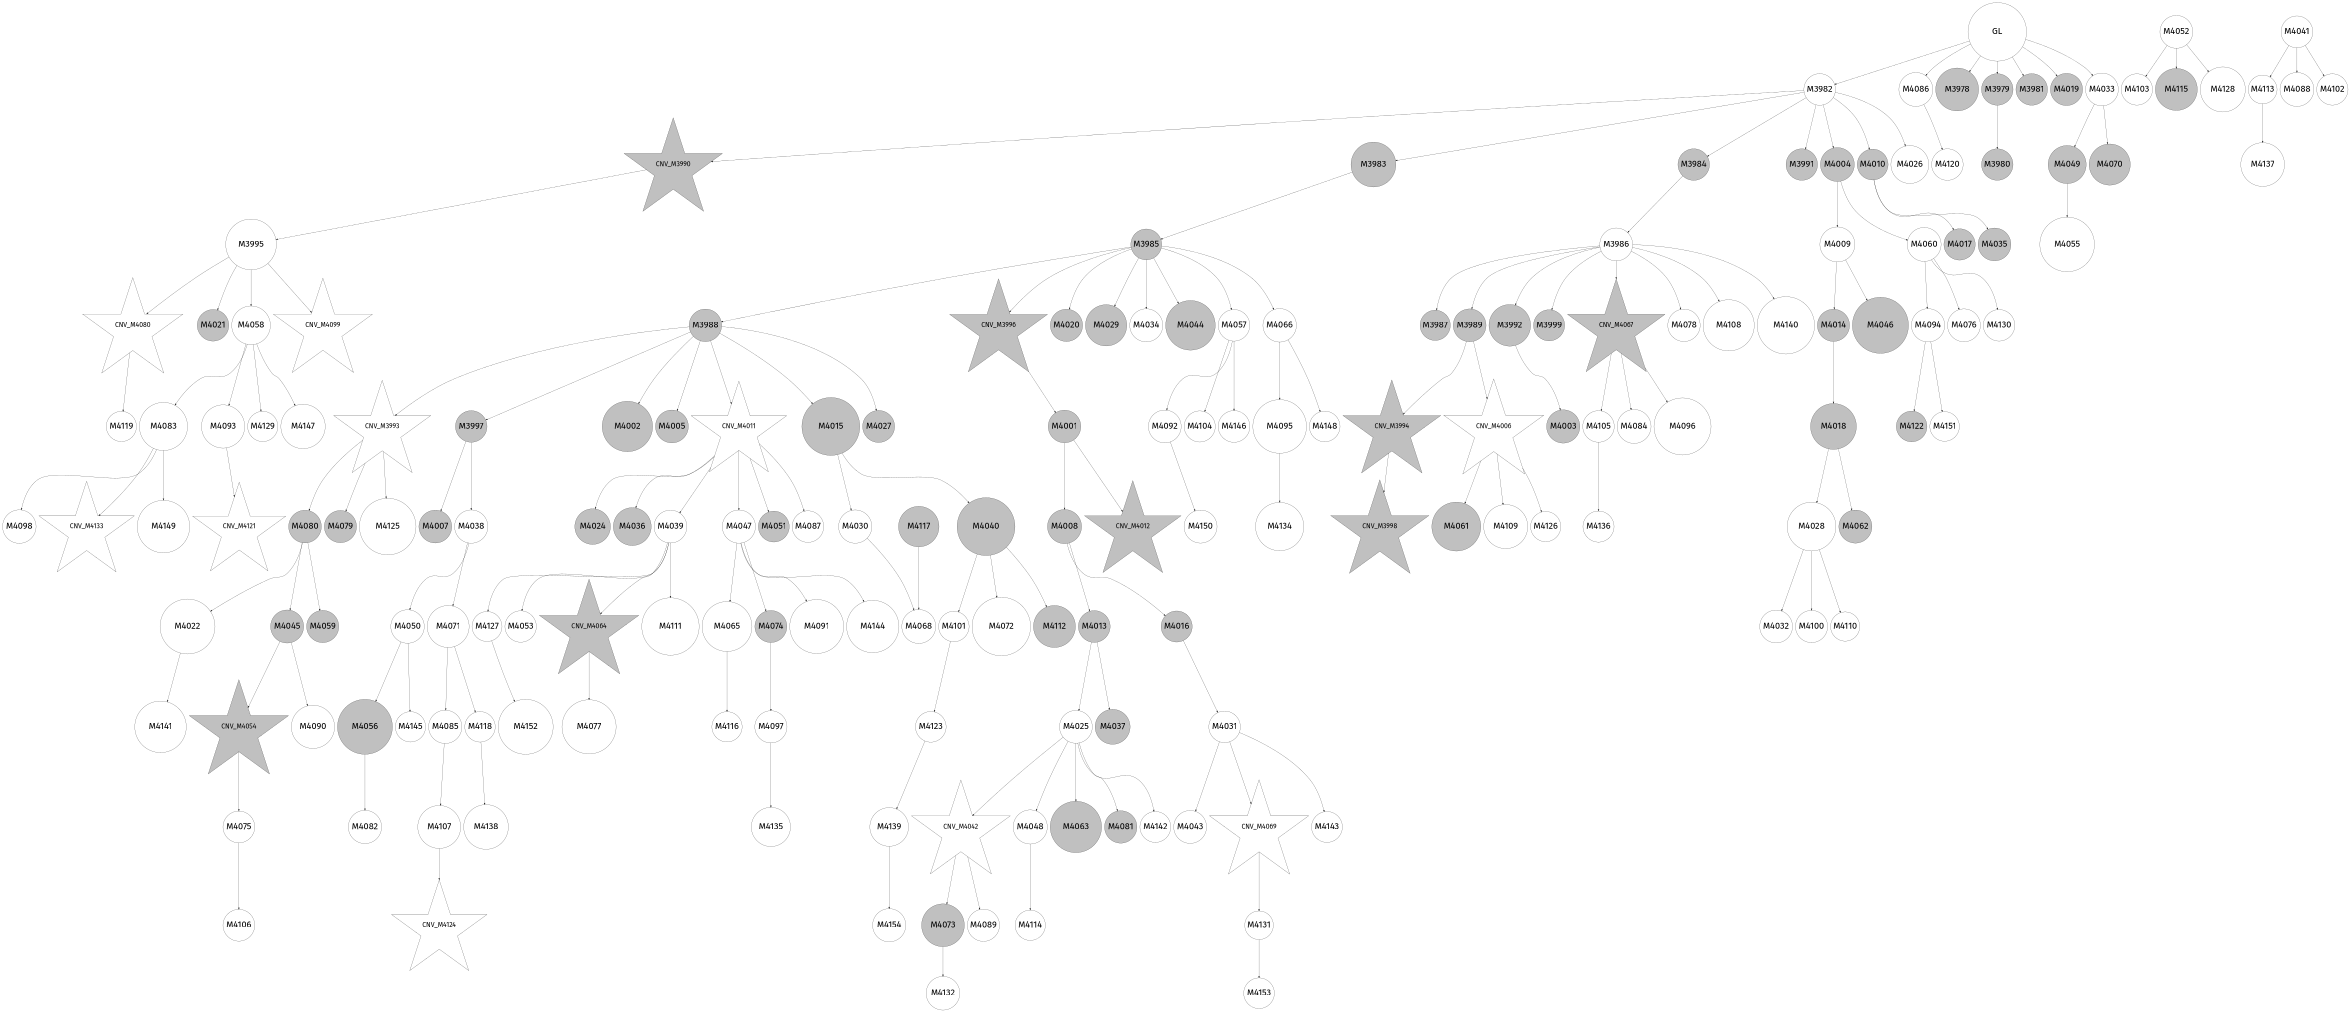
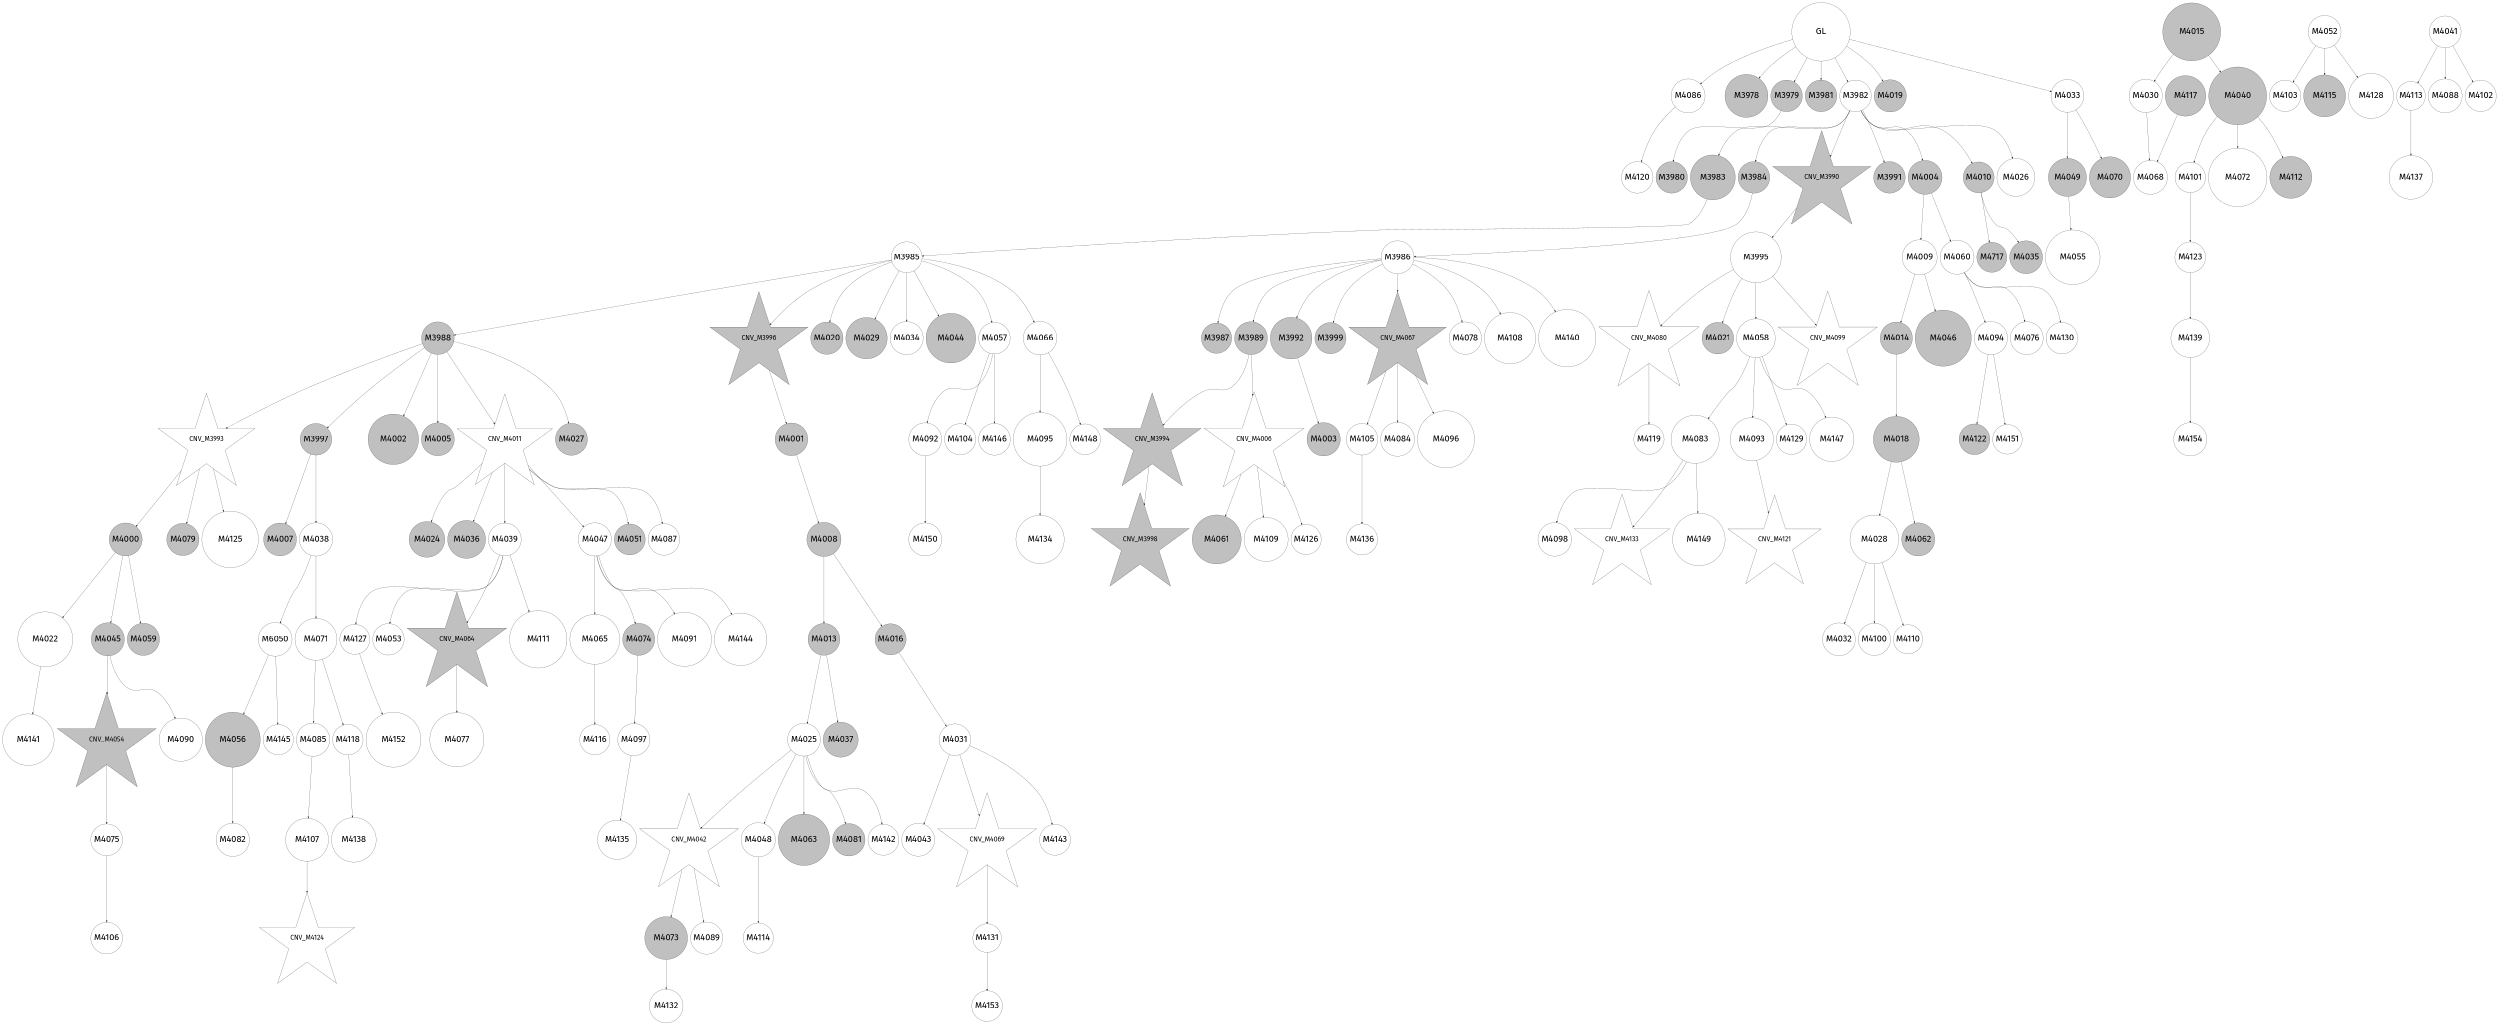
(1146, 244) -> (907, 257)
(1960, 244) -> (1992, 257)
(769, 364) -> none
(305, 527) -> (126, 539)
(1133, 527) -> none
(408, 627) -> (275, 639)
